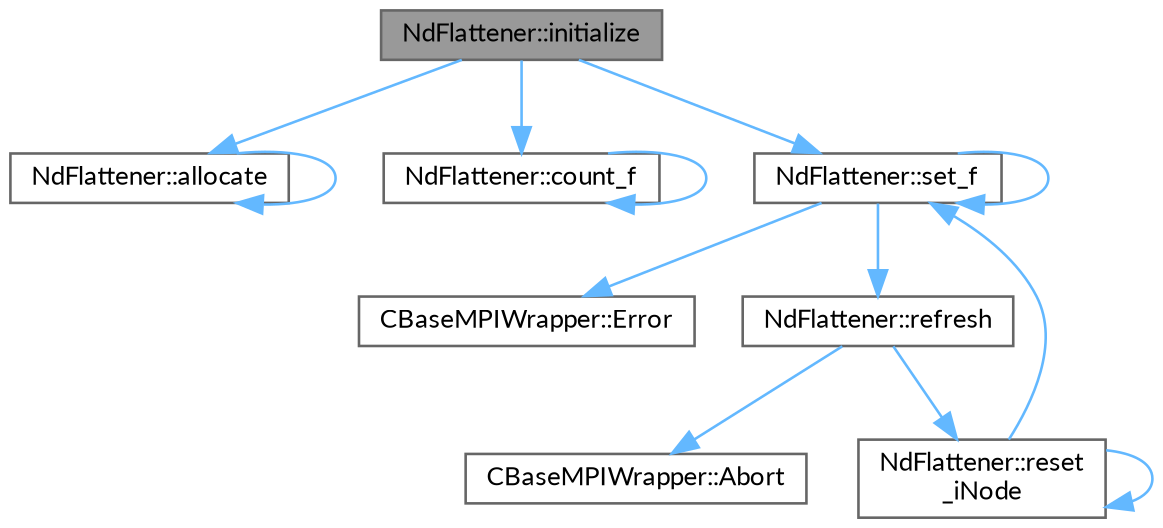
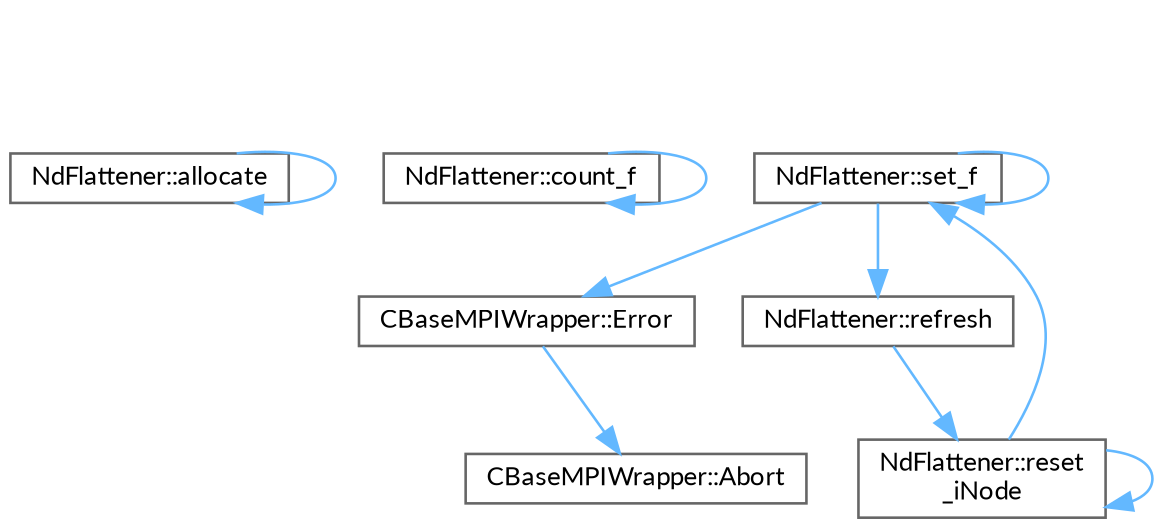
(522, 35) -> none
(768, 393) -> (574, 389)
